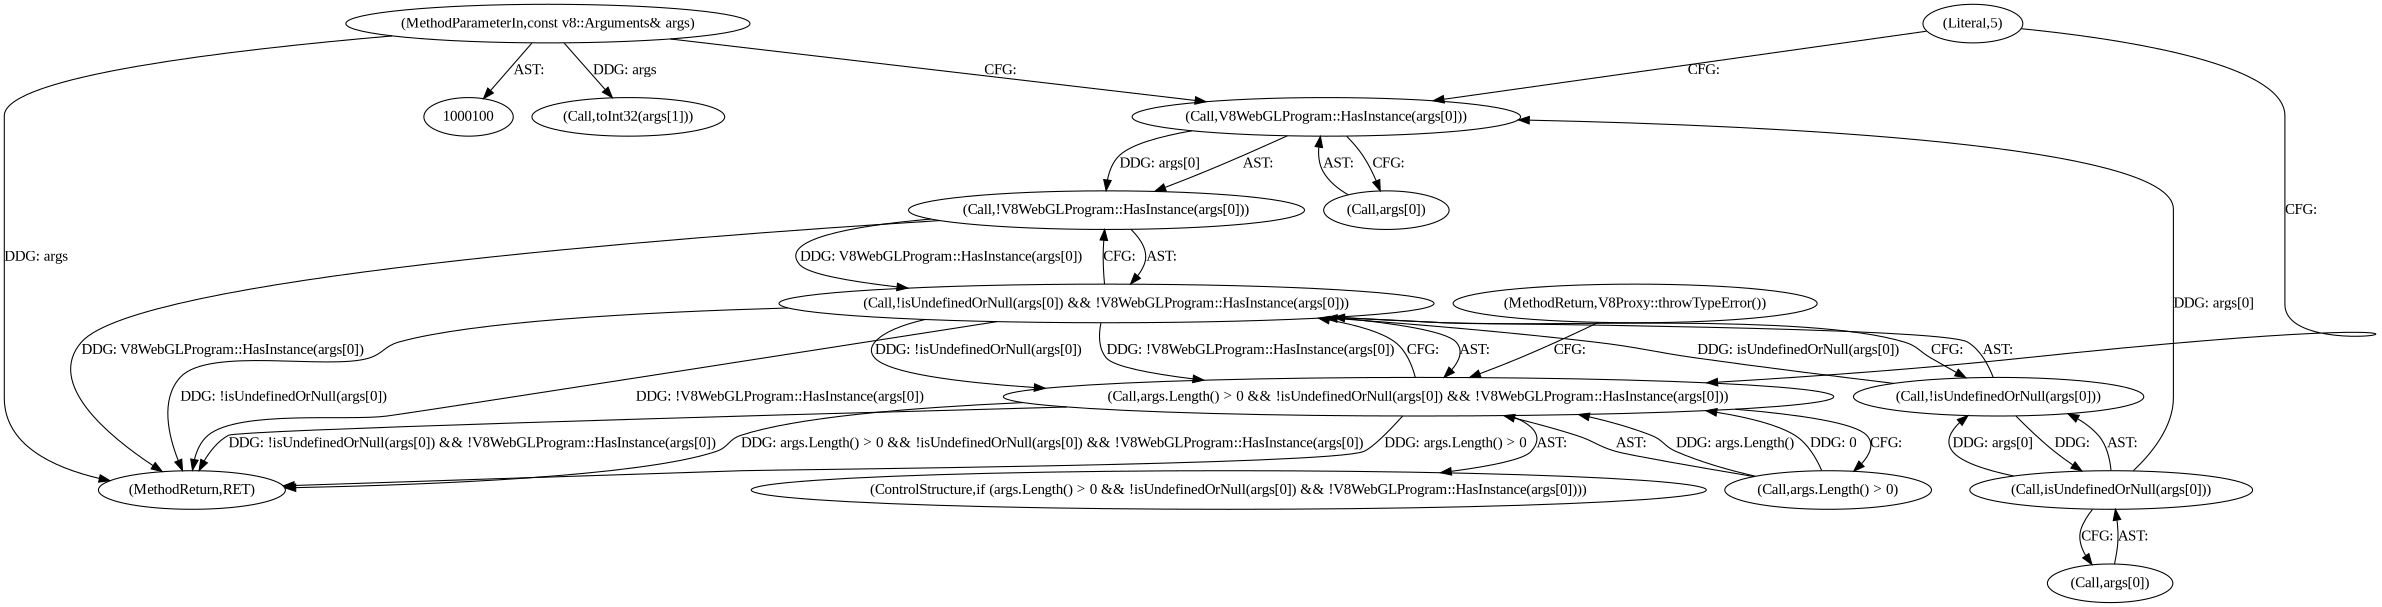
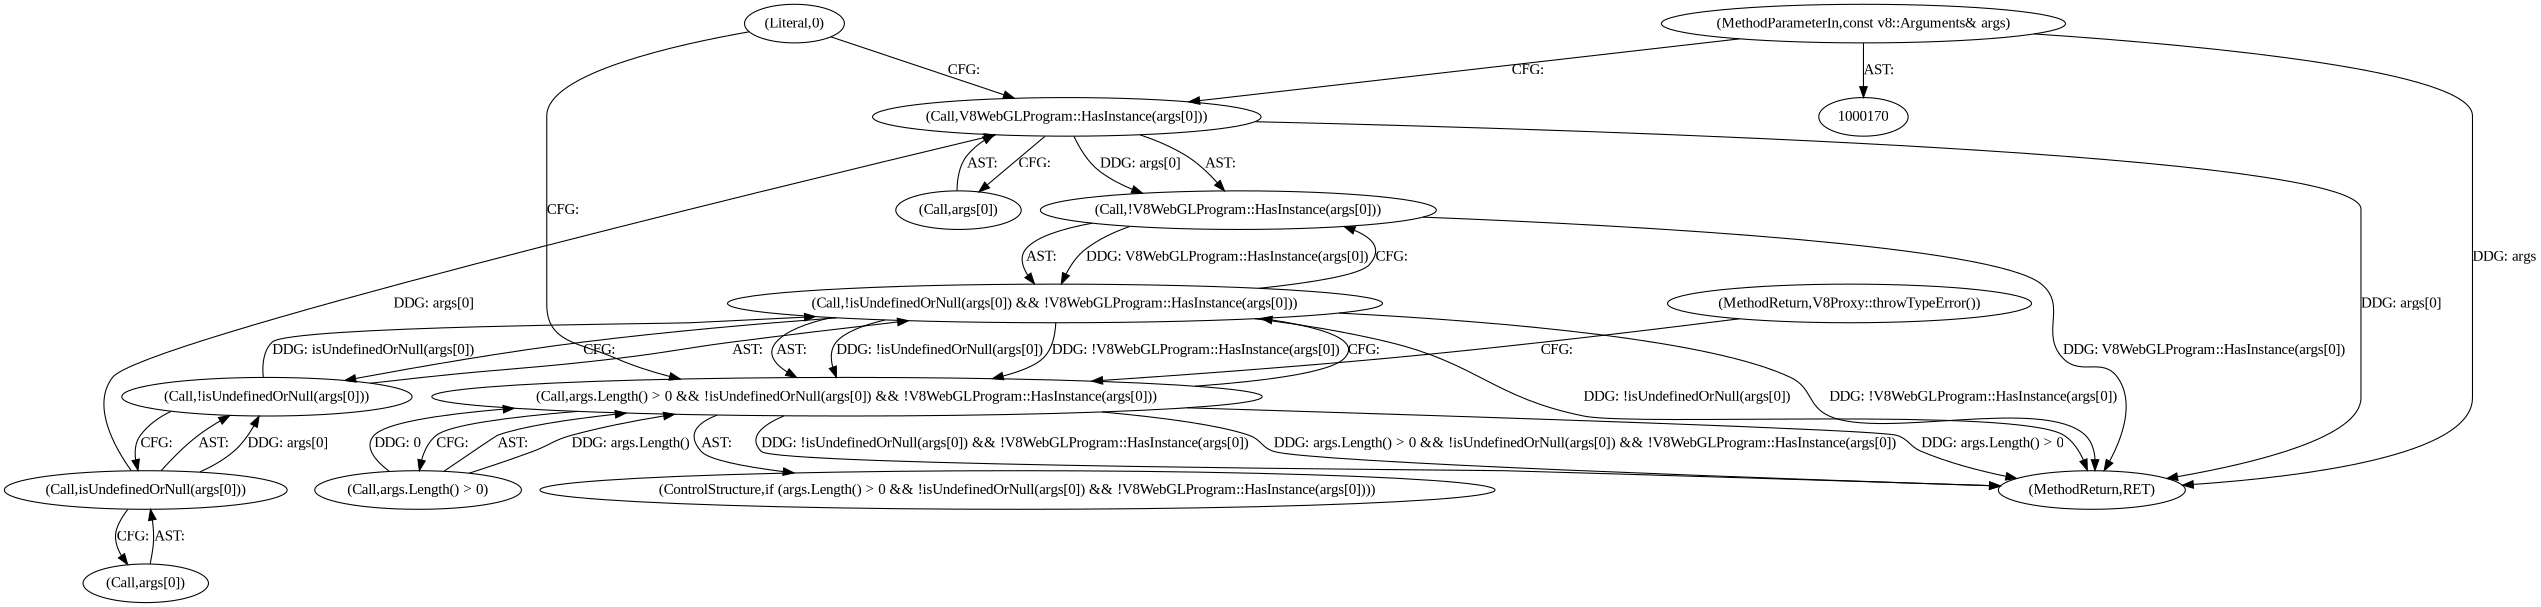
(1973, 24) -> (794, 24)
(469, 117) -> (1863, 117)
(628, 117) -> none
none -> (2010, 153)
(2074, 443) -> (159, 443)
